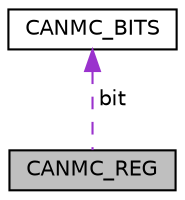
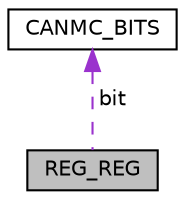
(93, 170) -> (93, 170)
